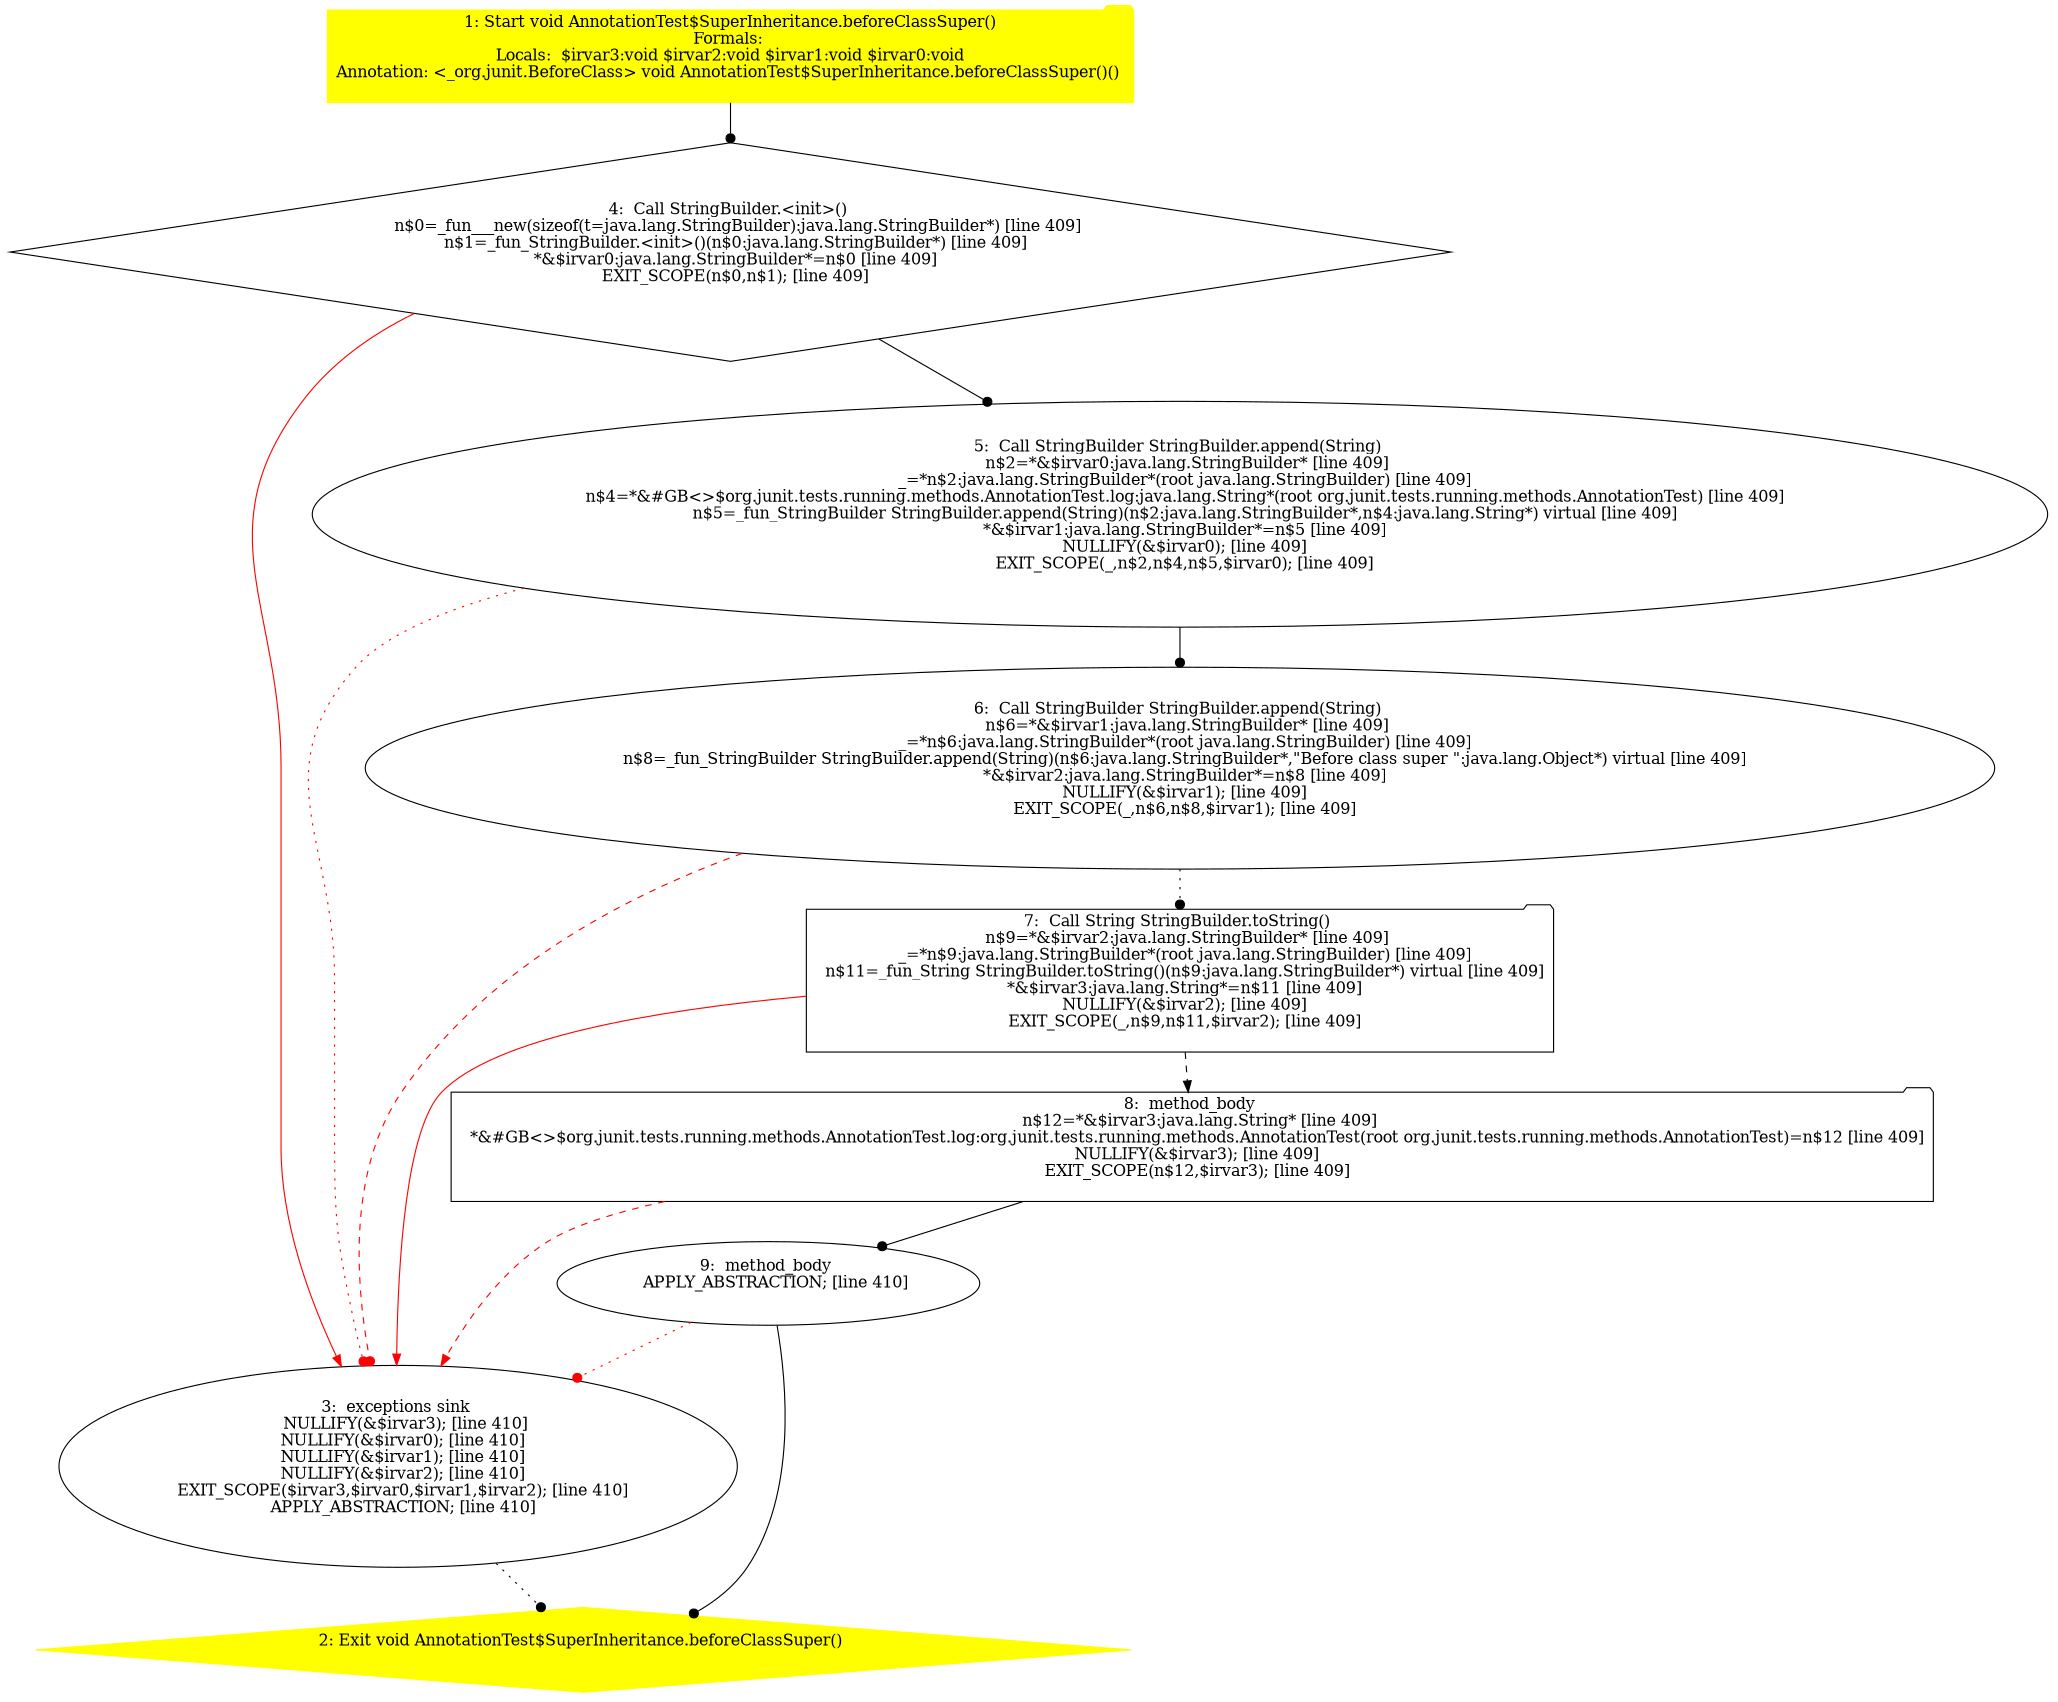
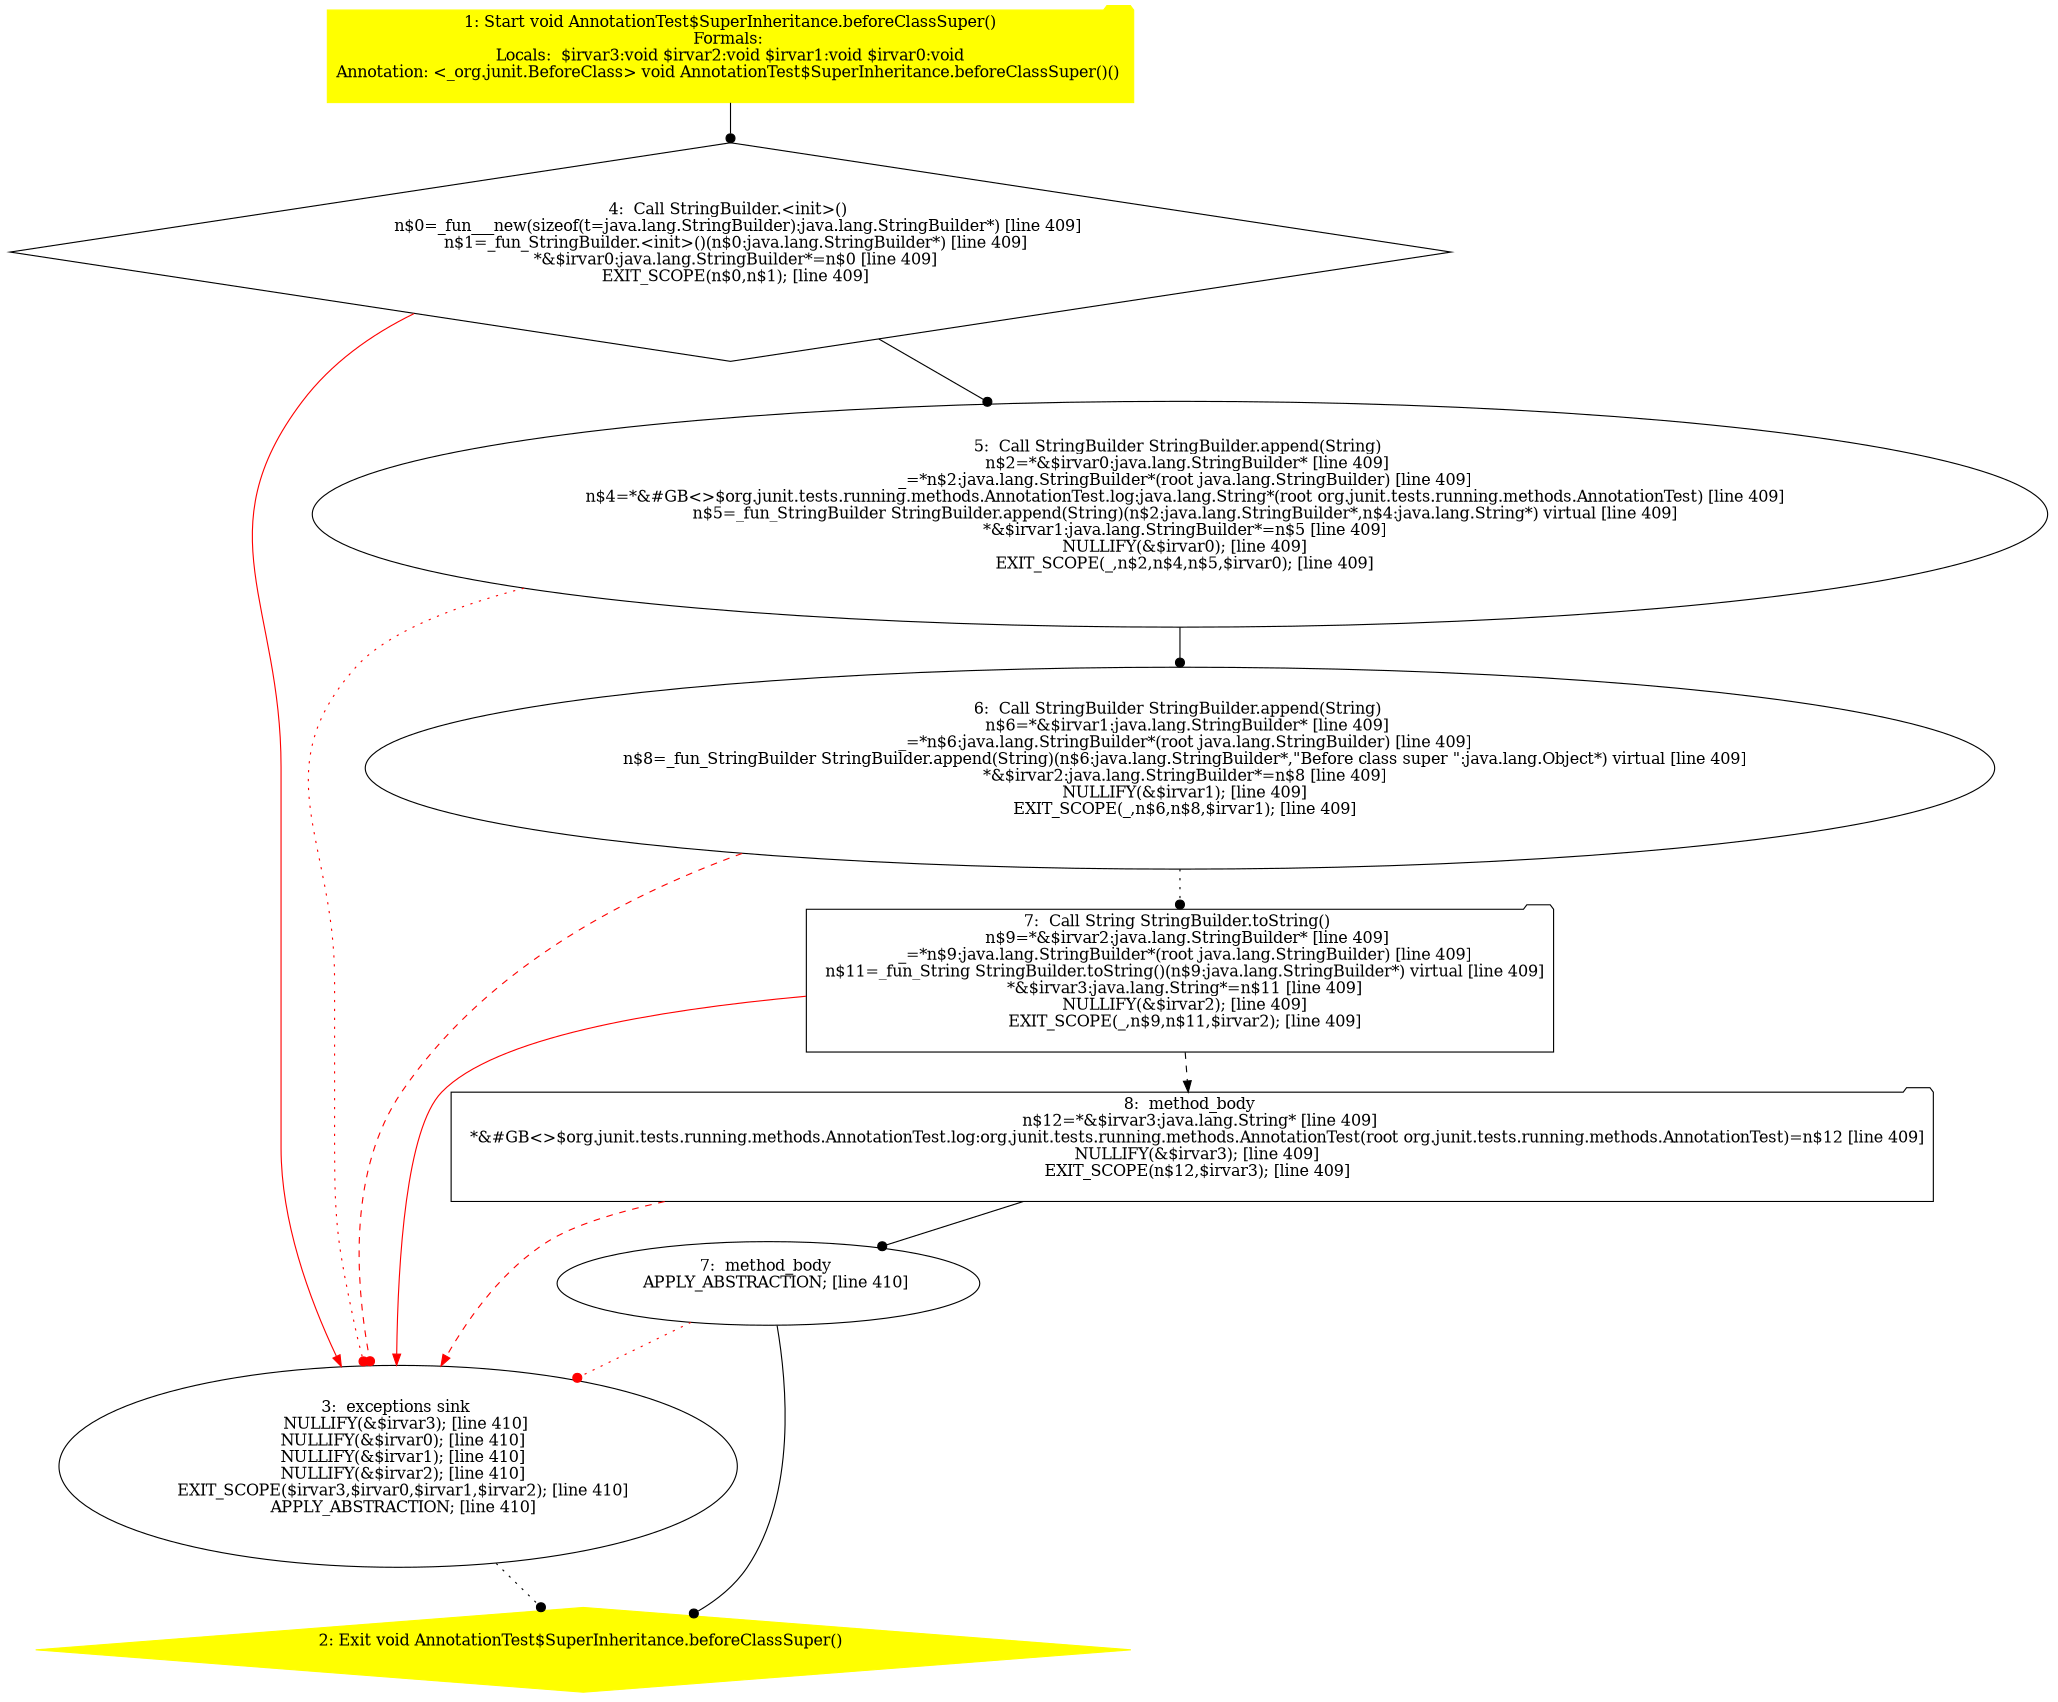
(768, 1283) -> (768, 1283)
